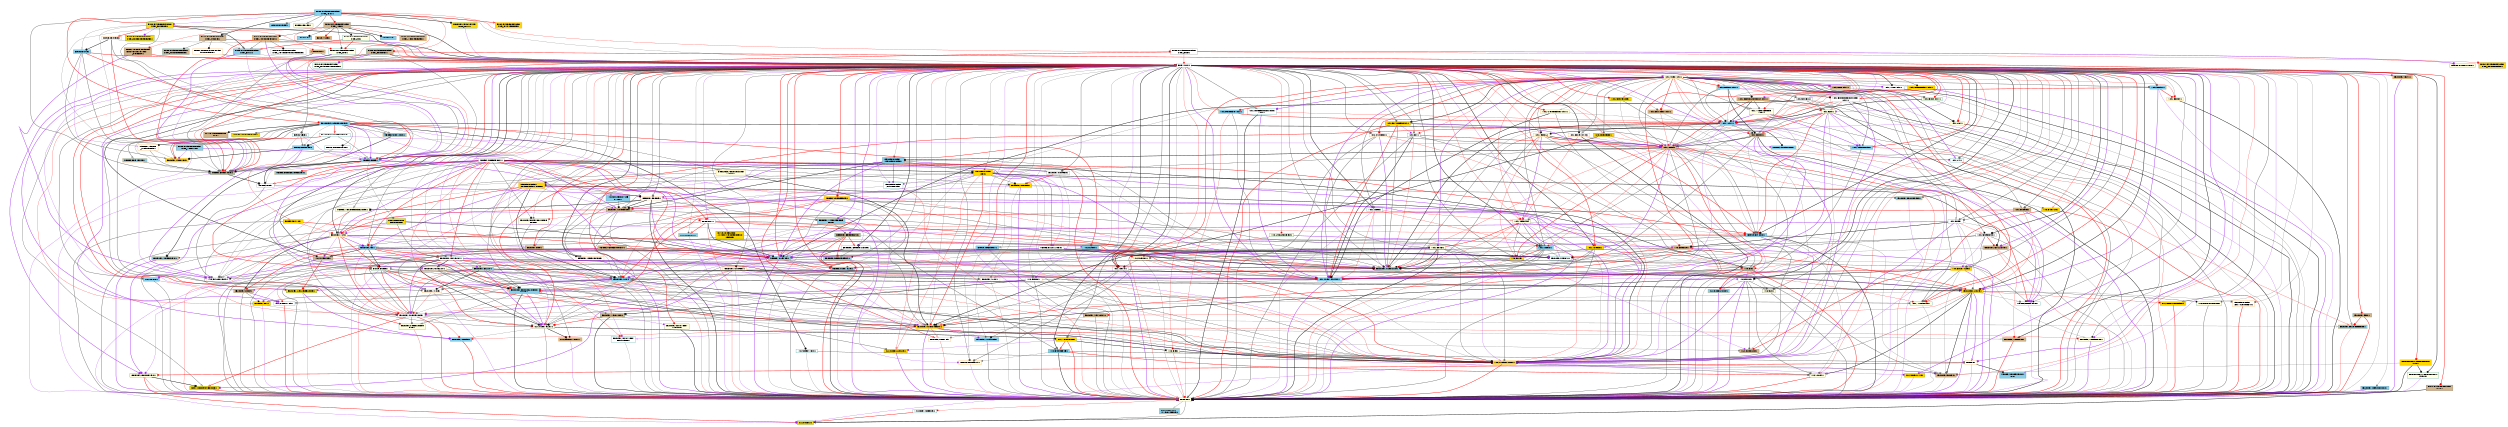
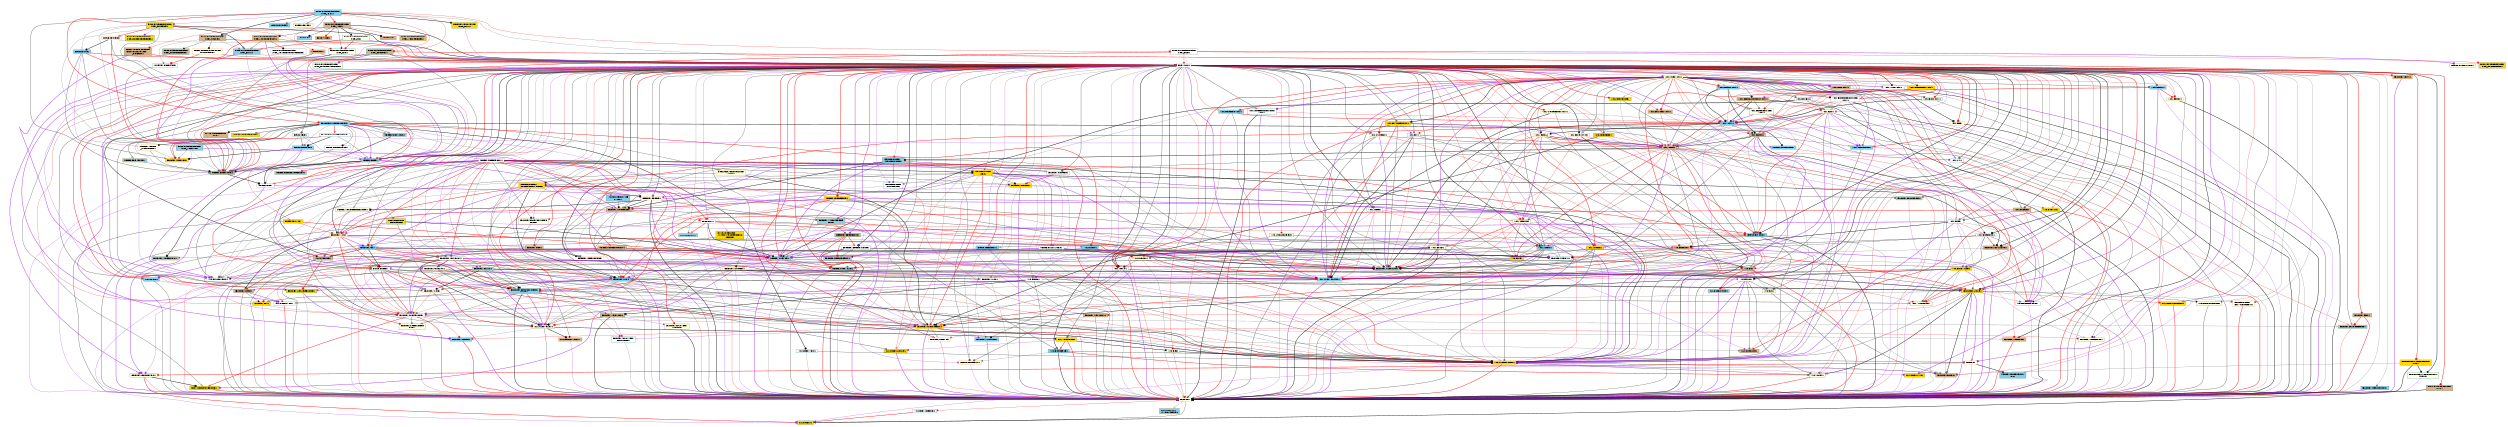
(509, 25) -> none
(388, 38) -> (388, 38)
none -> (165, 65)
(1791, 67) -> (1791, 67)
(1758, 68) -> (1758, 68)
(1708, 105) -> (1708, 105)
(1761, 112) -> (1761, 112)
(1957, 123) -> (1957, 123)
(1486, 237) -> (1483, 237)
(343, 270) -> (343, 270)
(782, 397) -> (782, 397)
